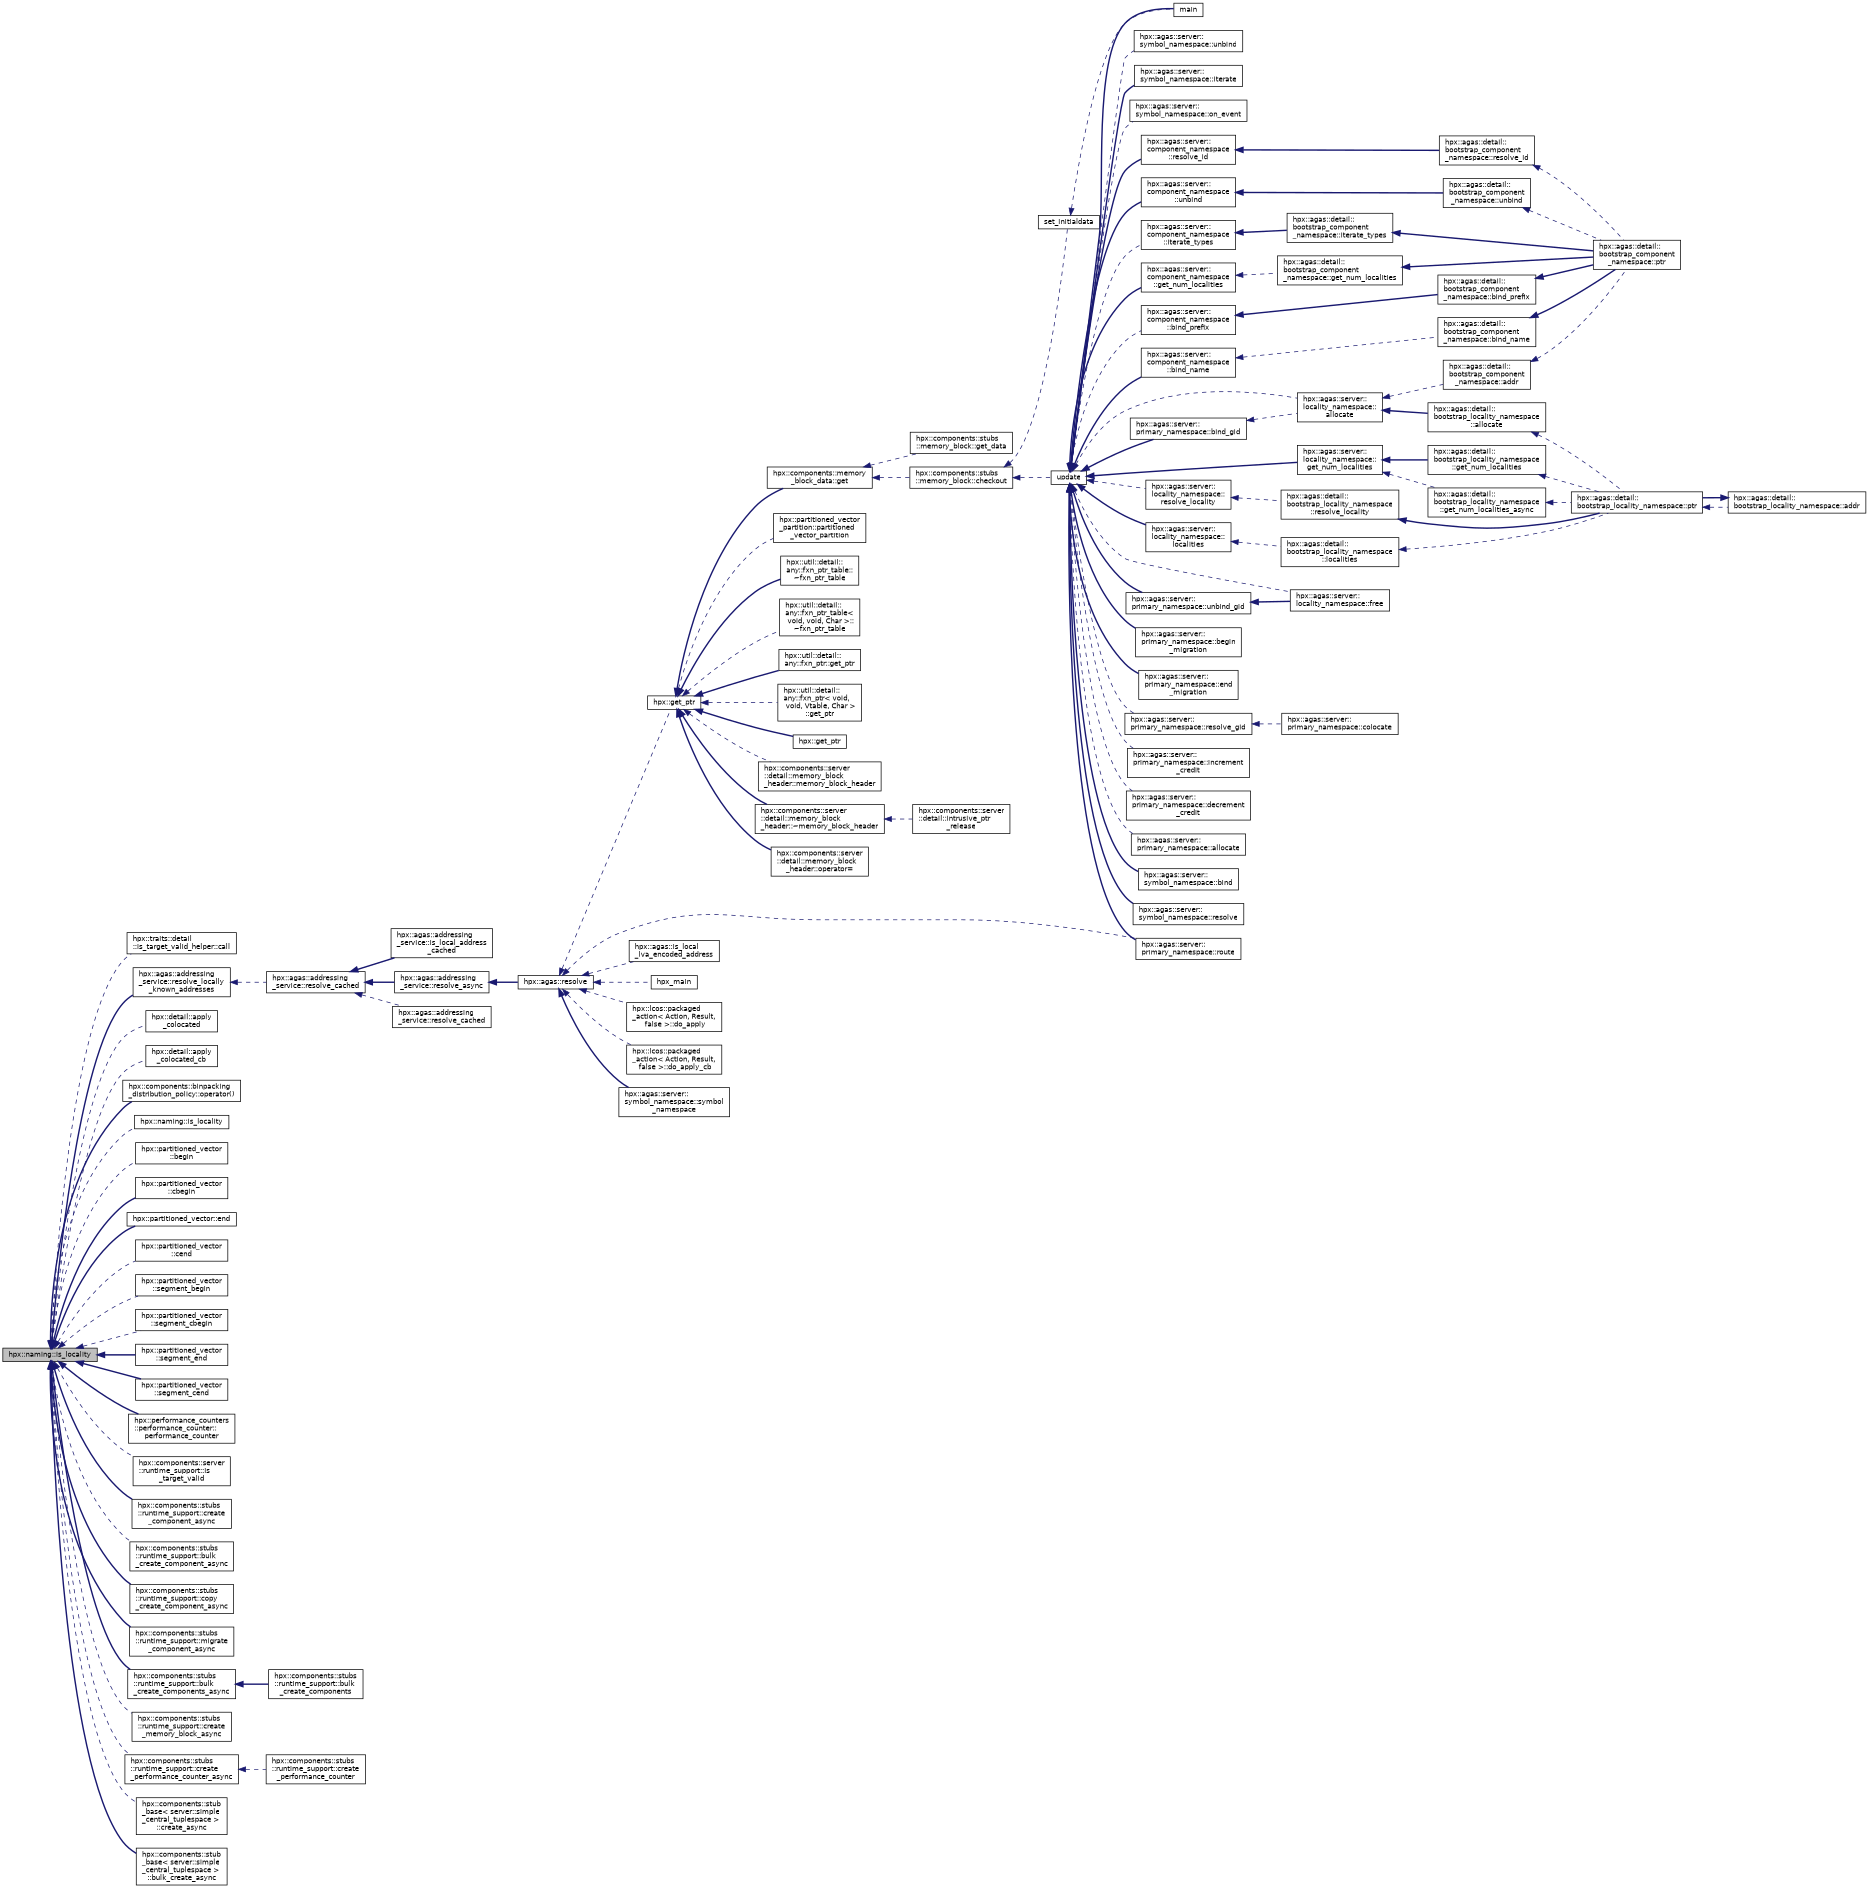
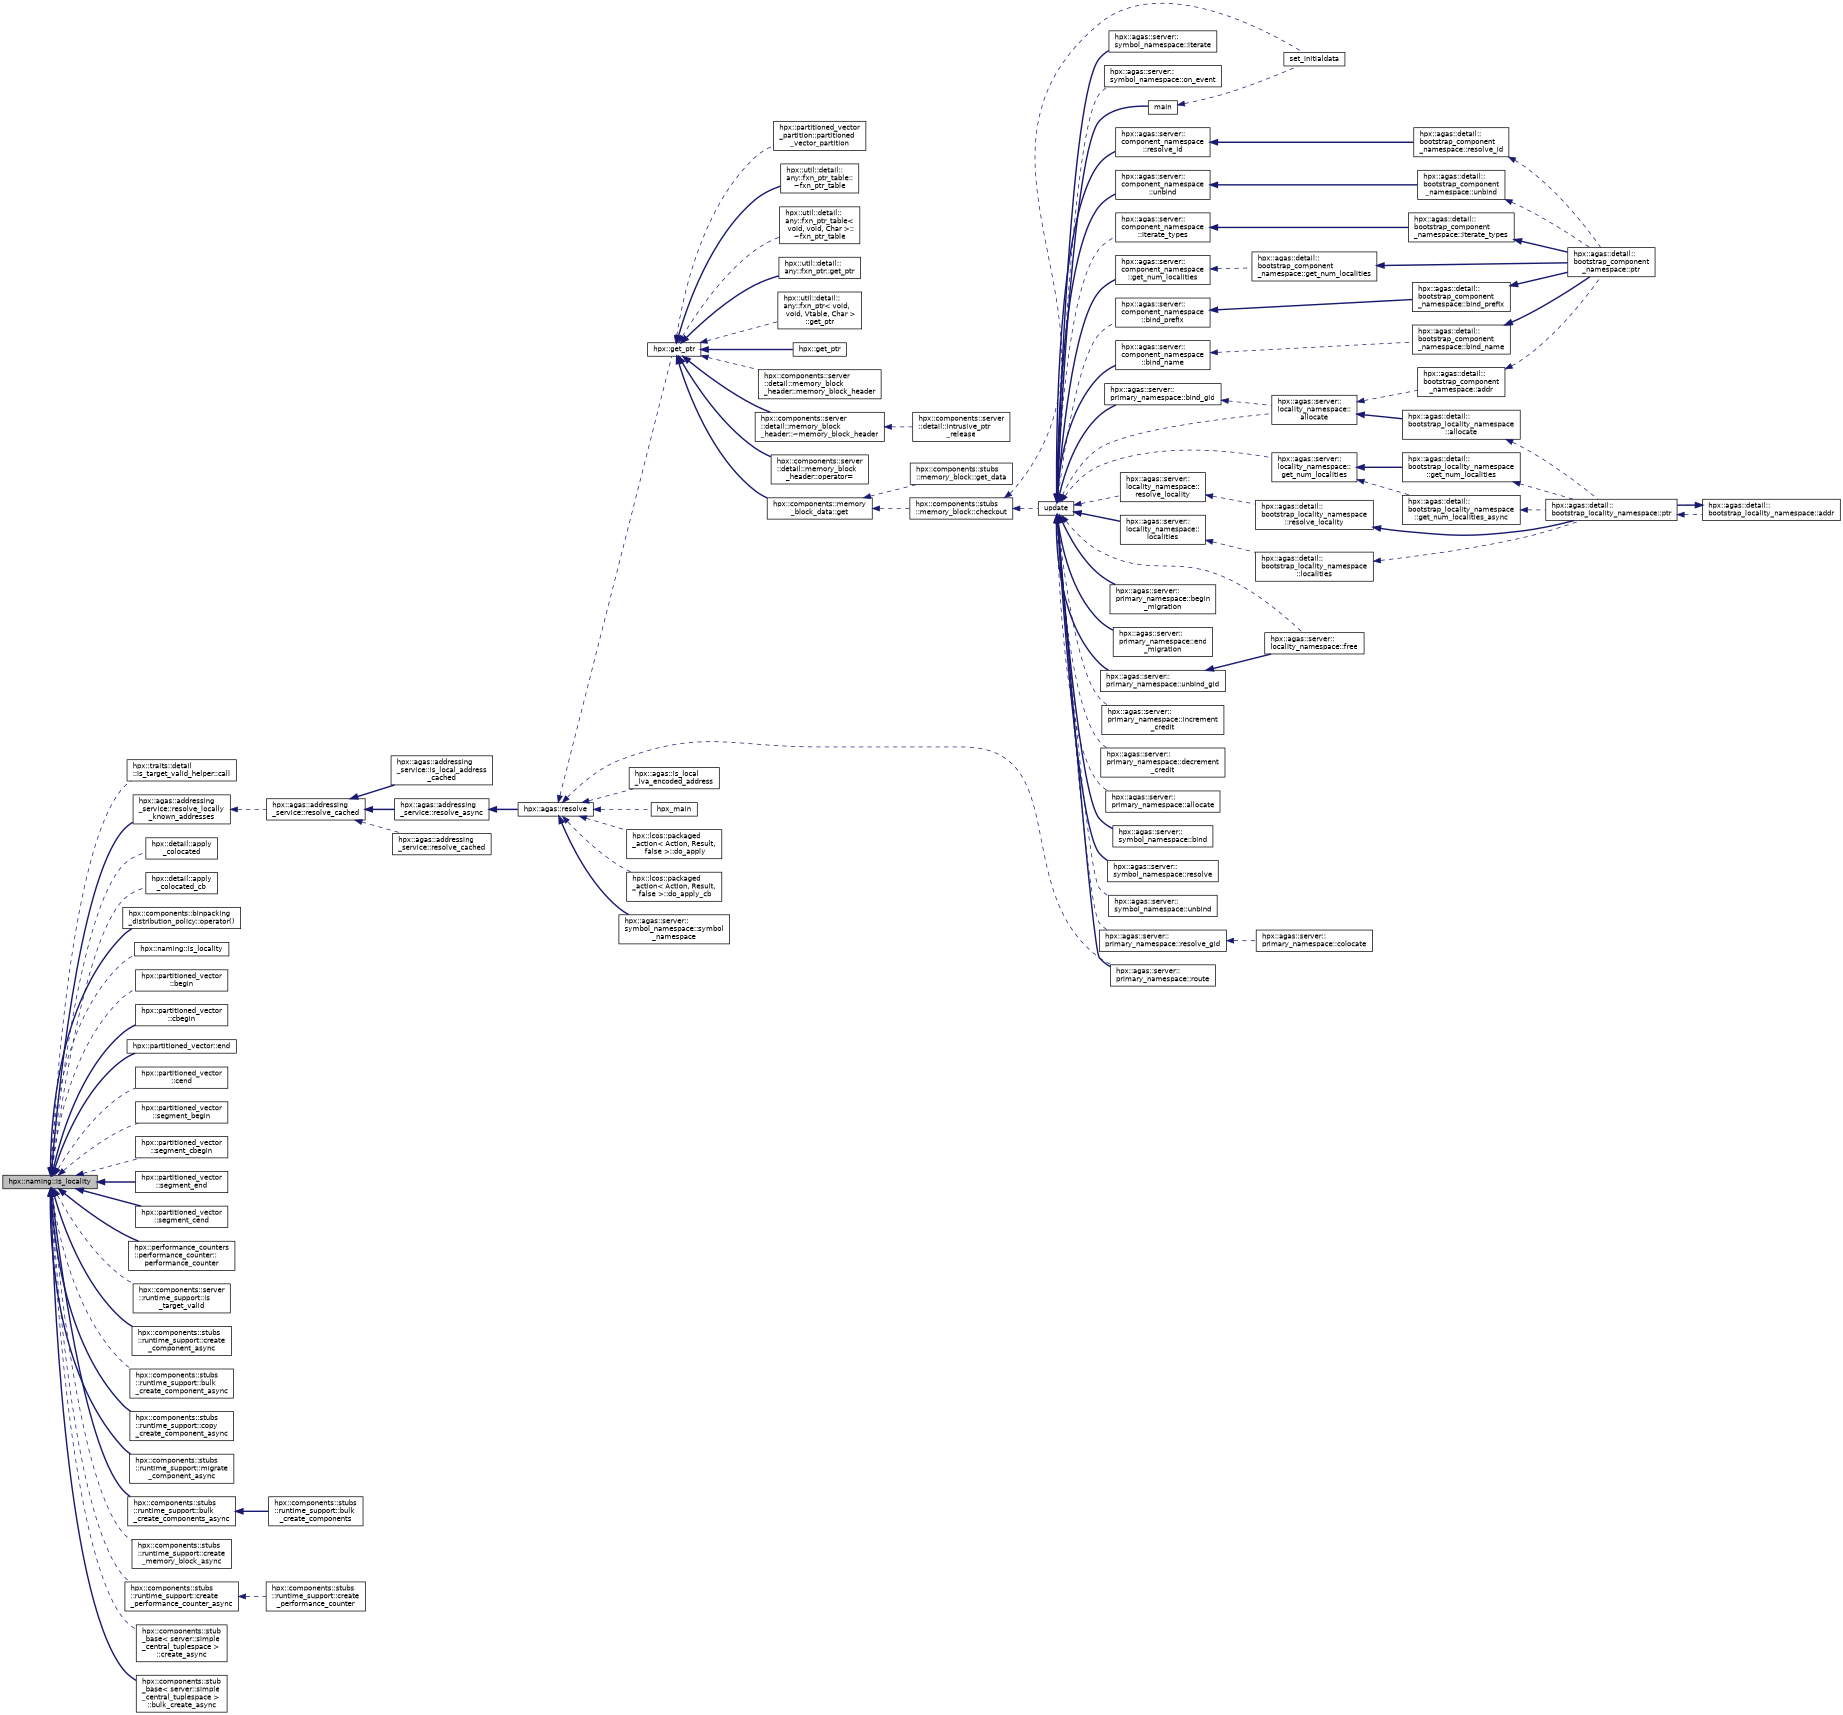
(1096, 88) -> (1242, 88)
(1196, 469) -> (1162, 451)
